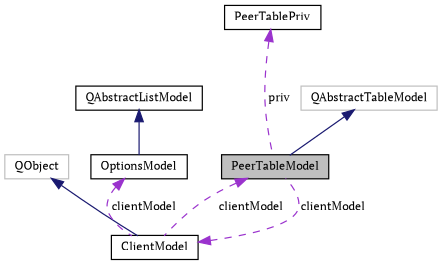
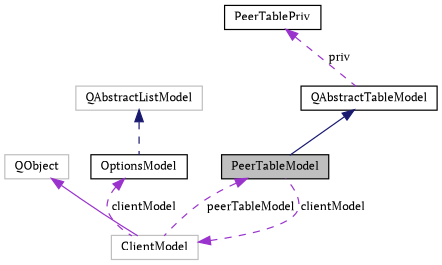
(139, 98) -> (139, 98)
(369, 98) -> (369, 98)
(265, 99) -> (326, 62)
(139, 139) -> (139, 139)
(250, 207) -> (250, 207)
(99, 211) -> (99, 211)
(155, 247) -> (155, 247)
